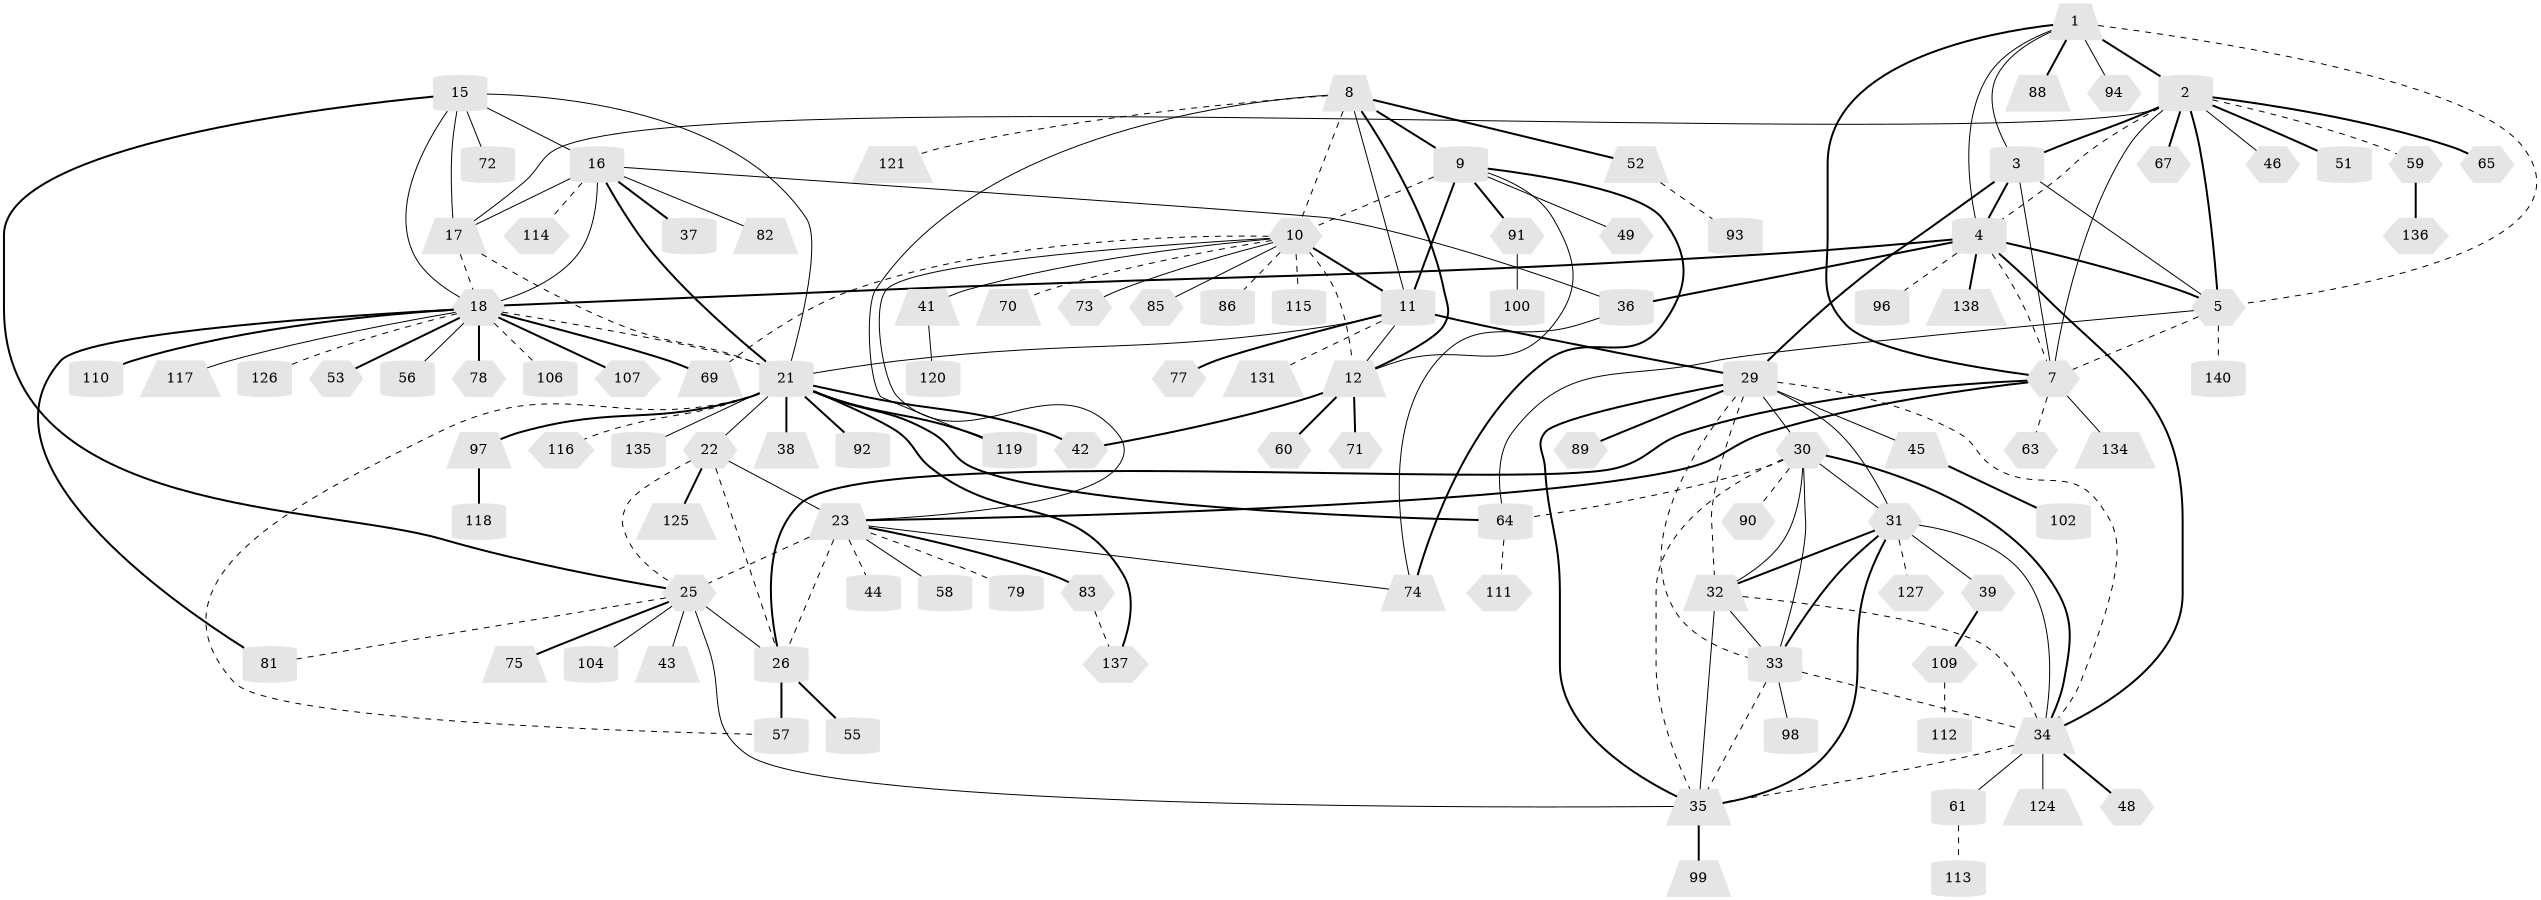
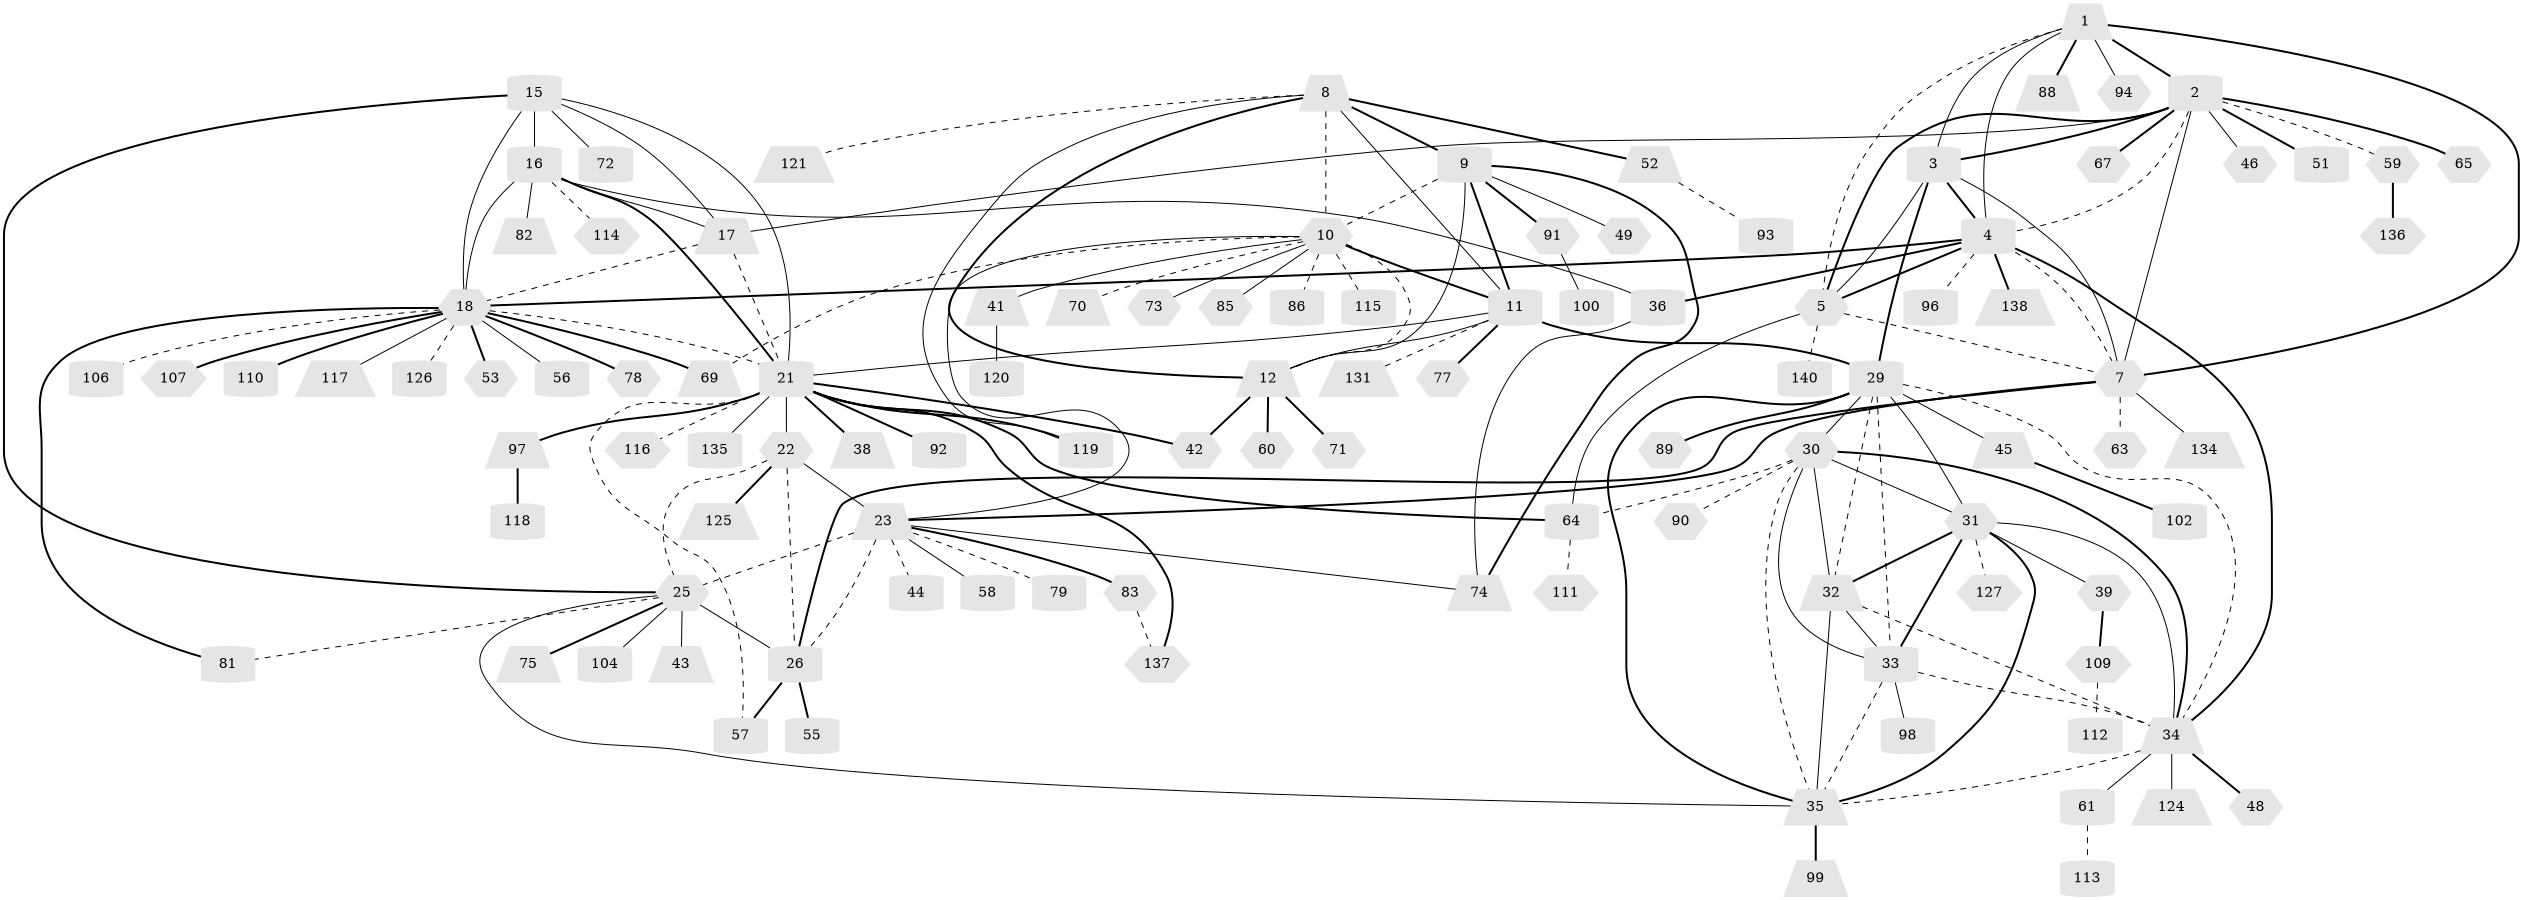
(689, 236) -> none
